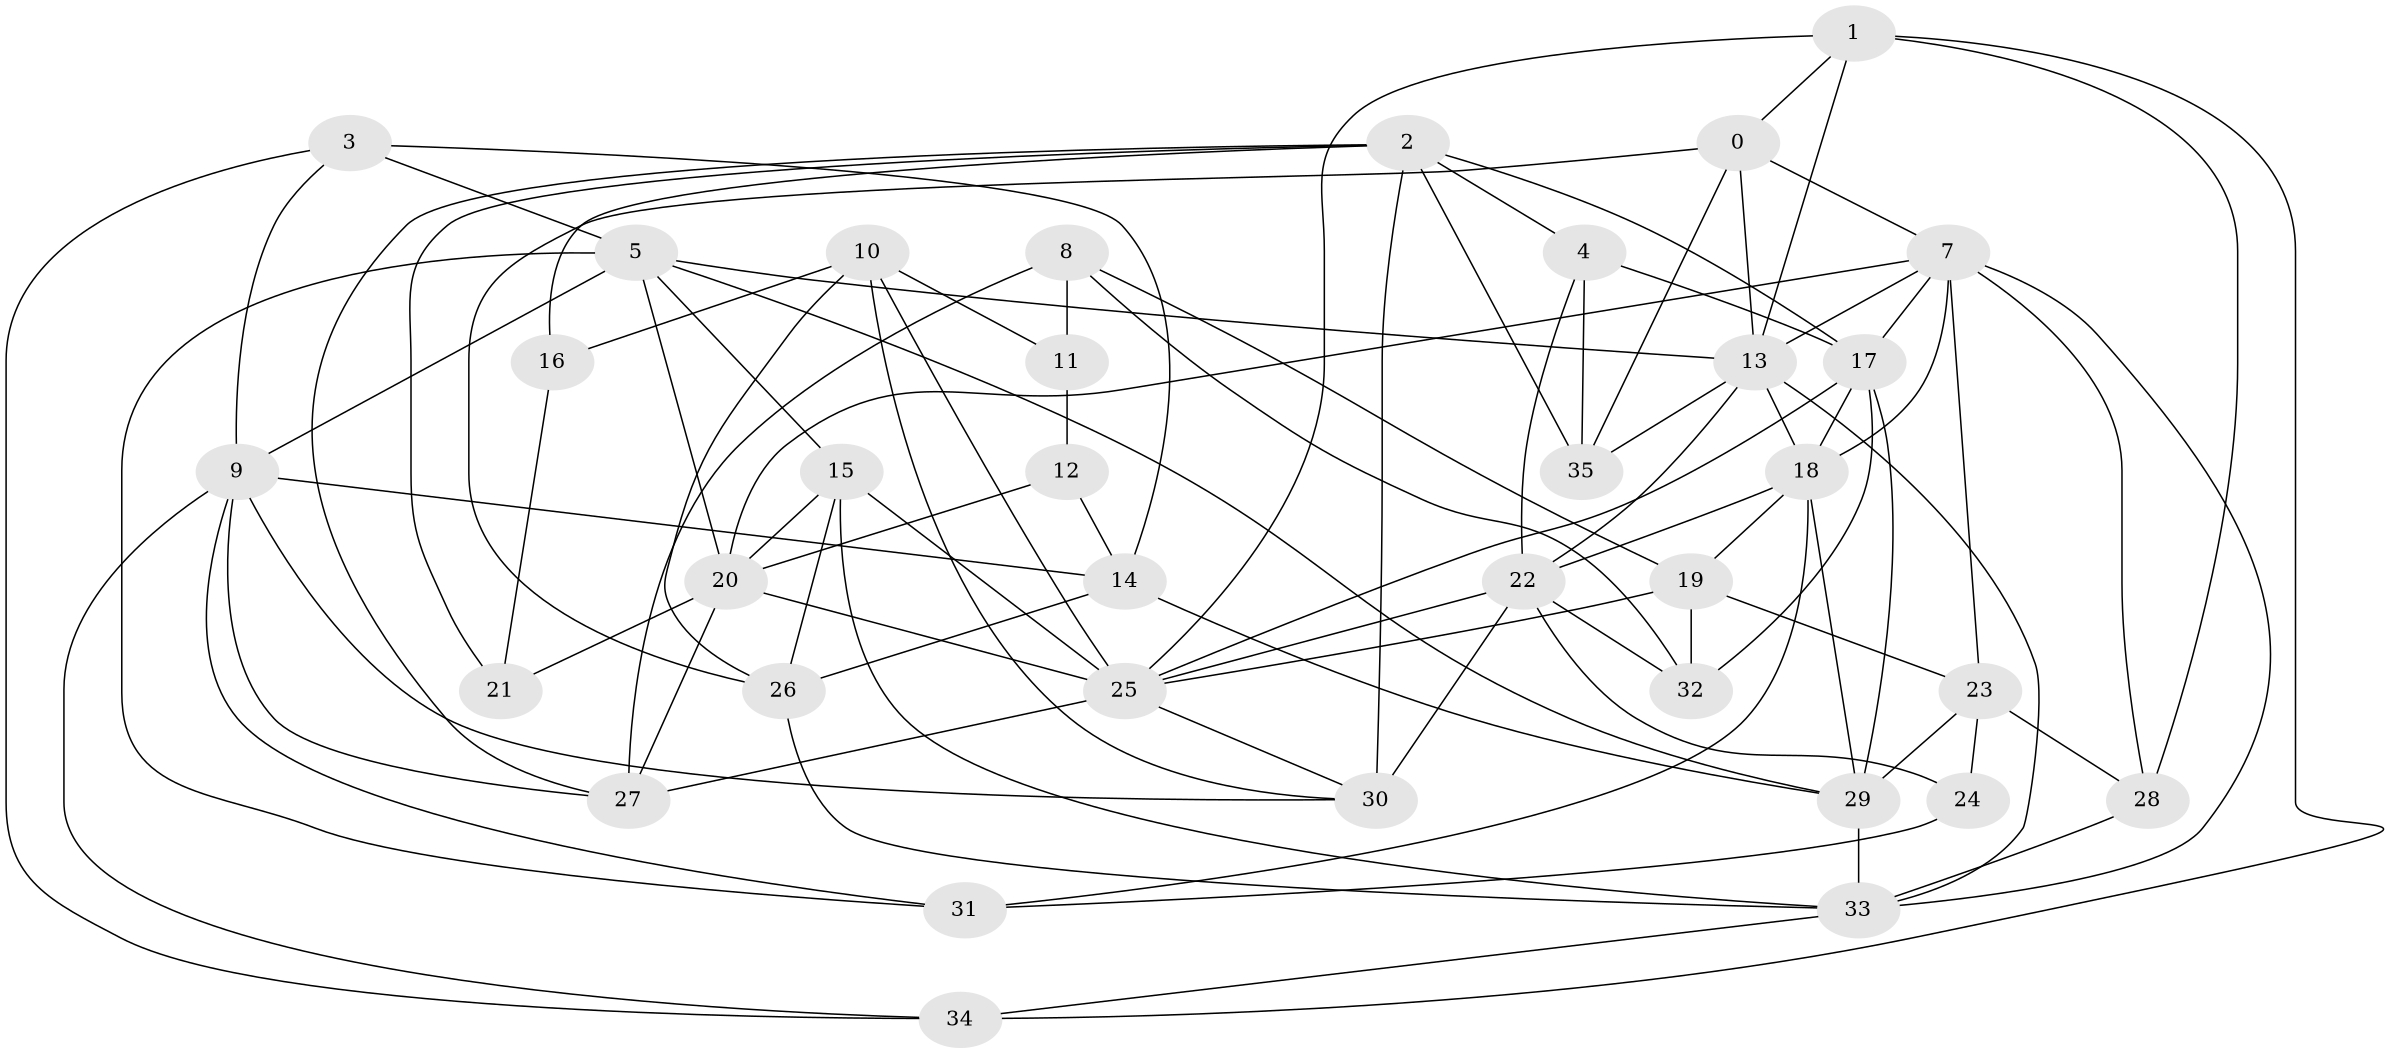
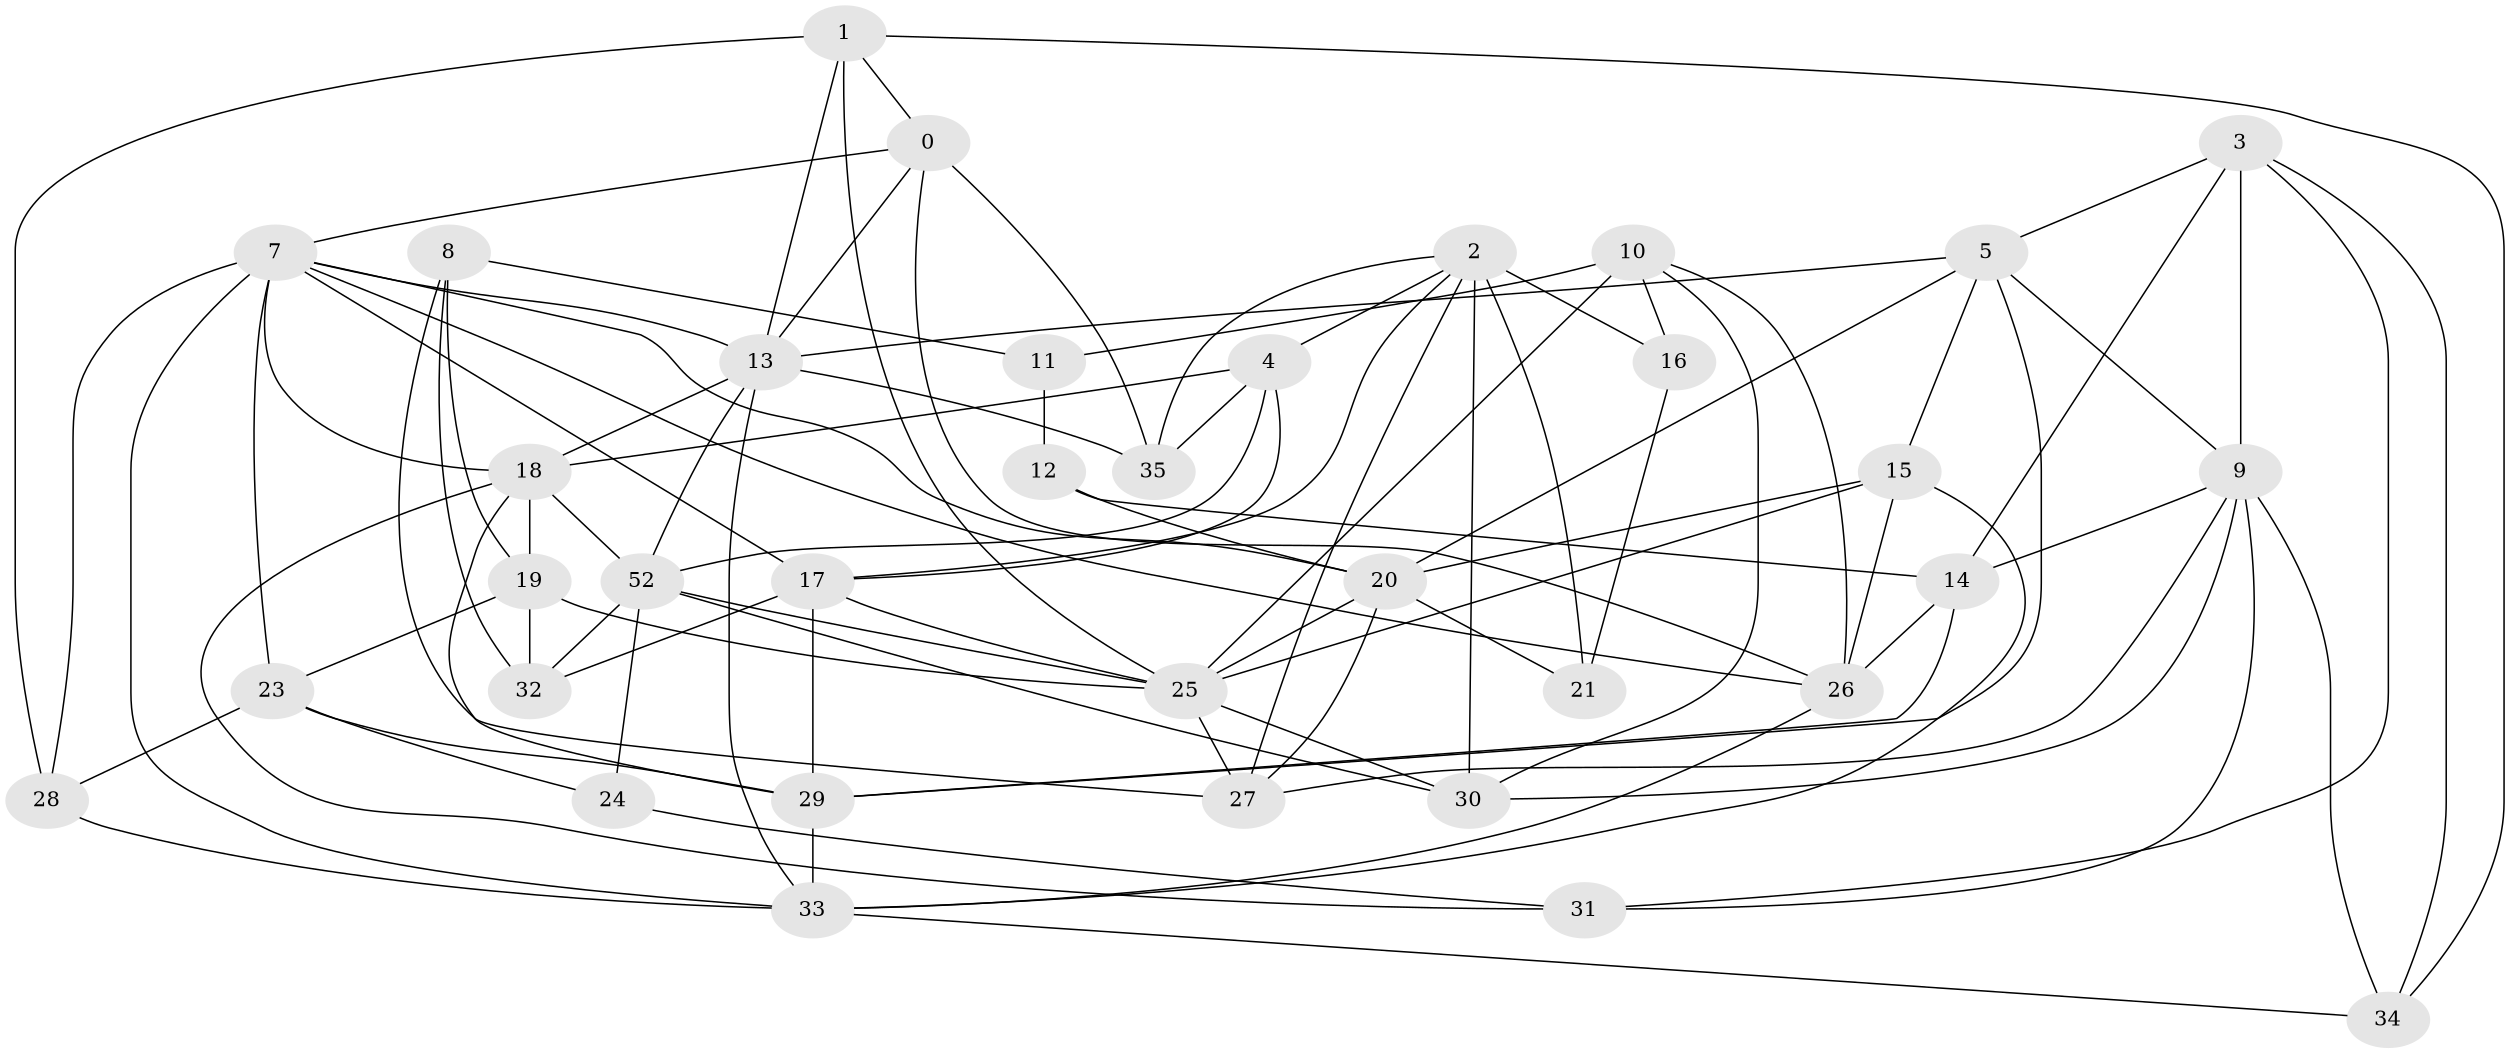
(1840, 410) -> (916, 416)
none -> (1035, 549)
(1524, 581) -> (642, 581)
(128, 732) -> (2315, 792)
